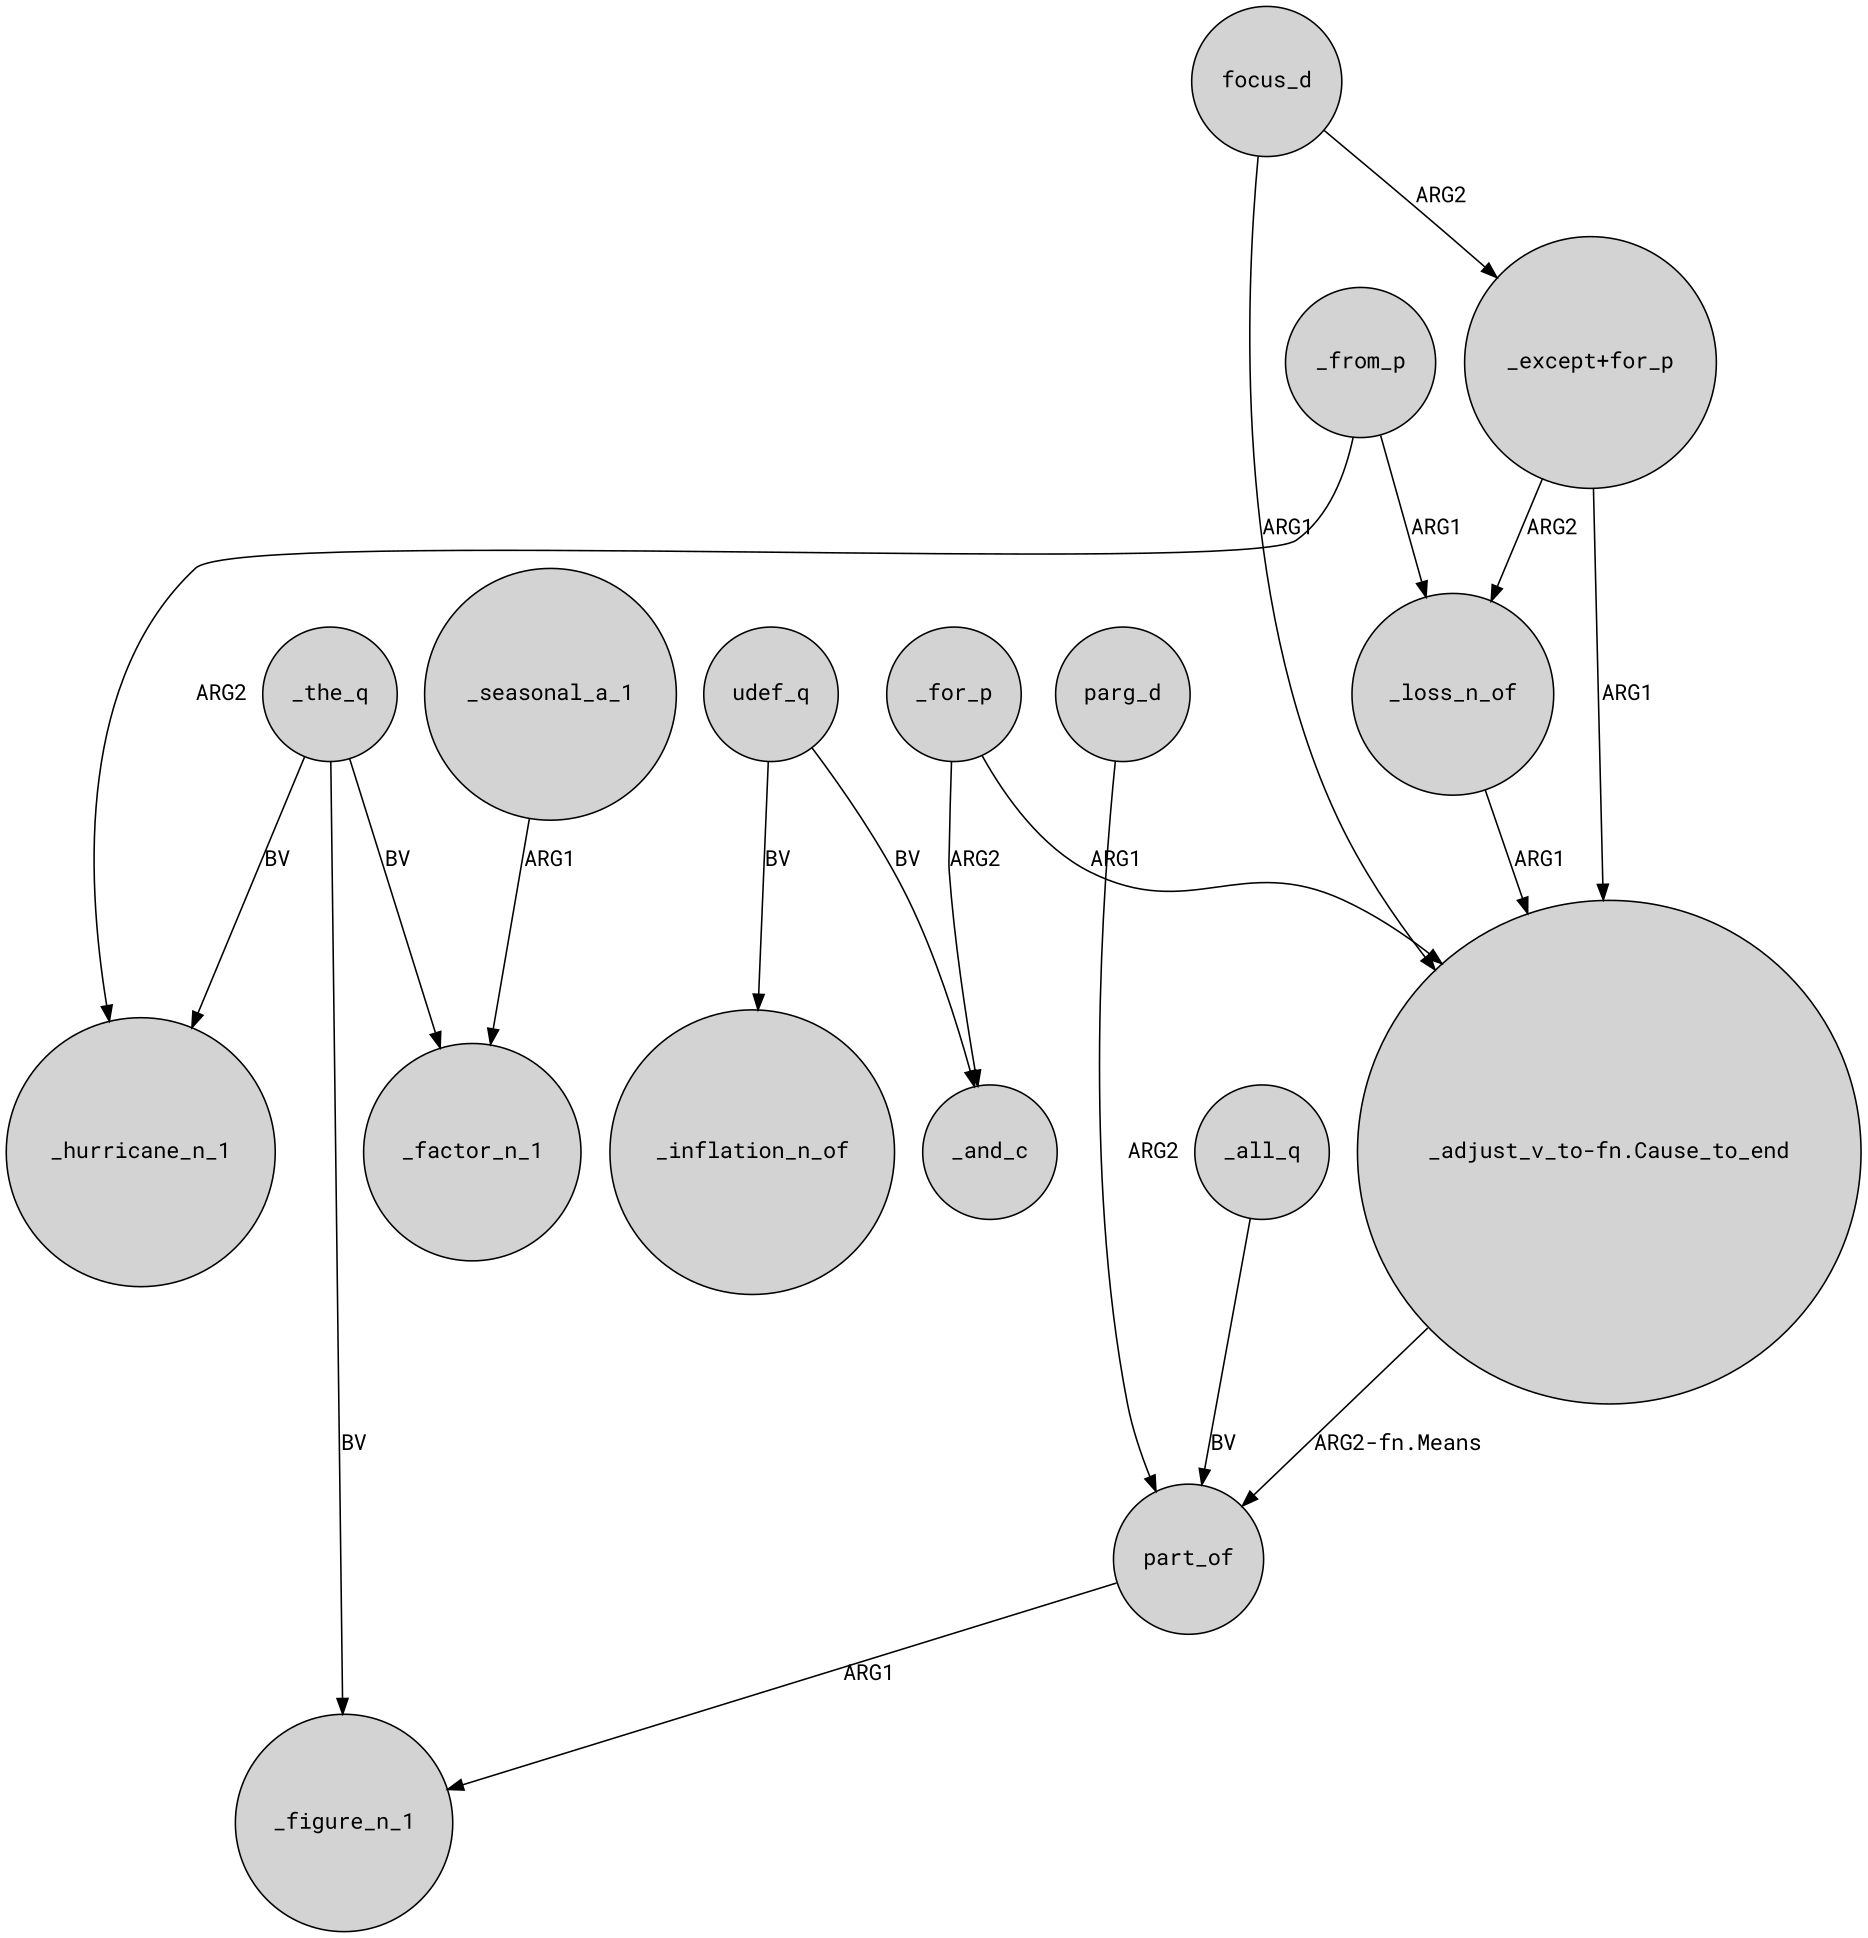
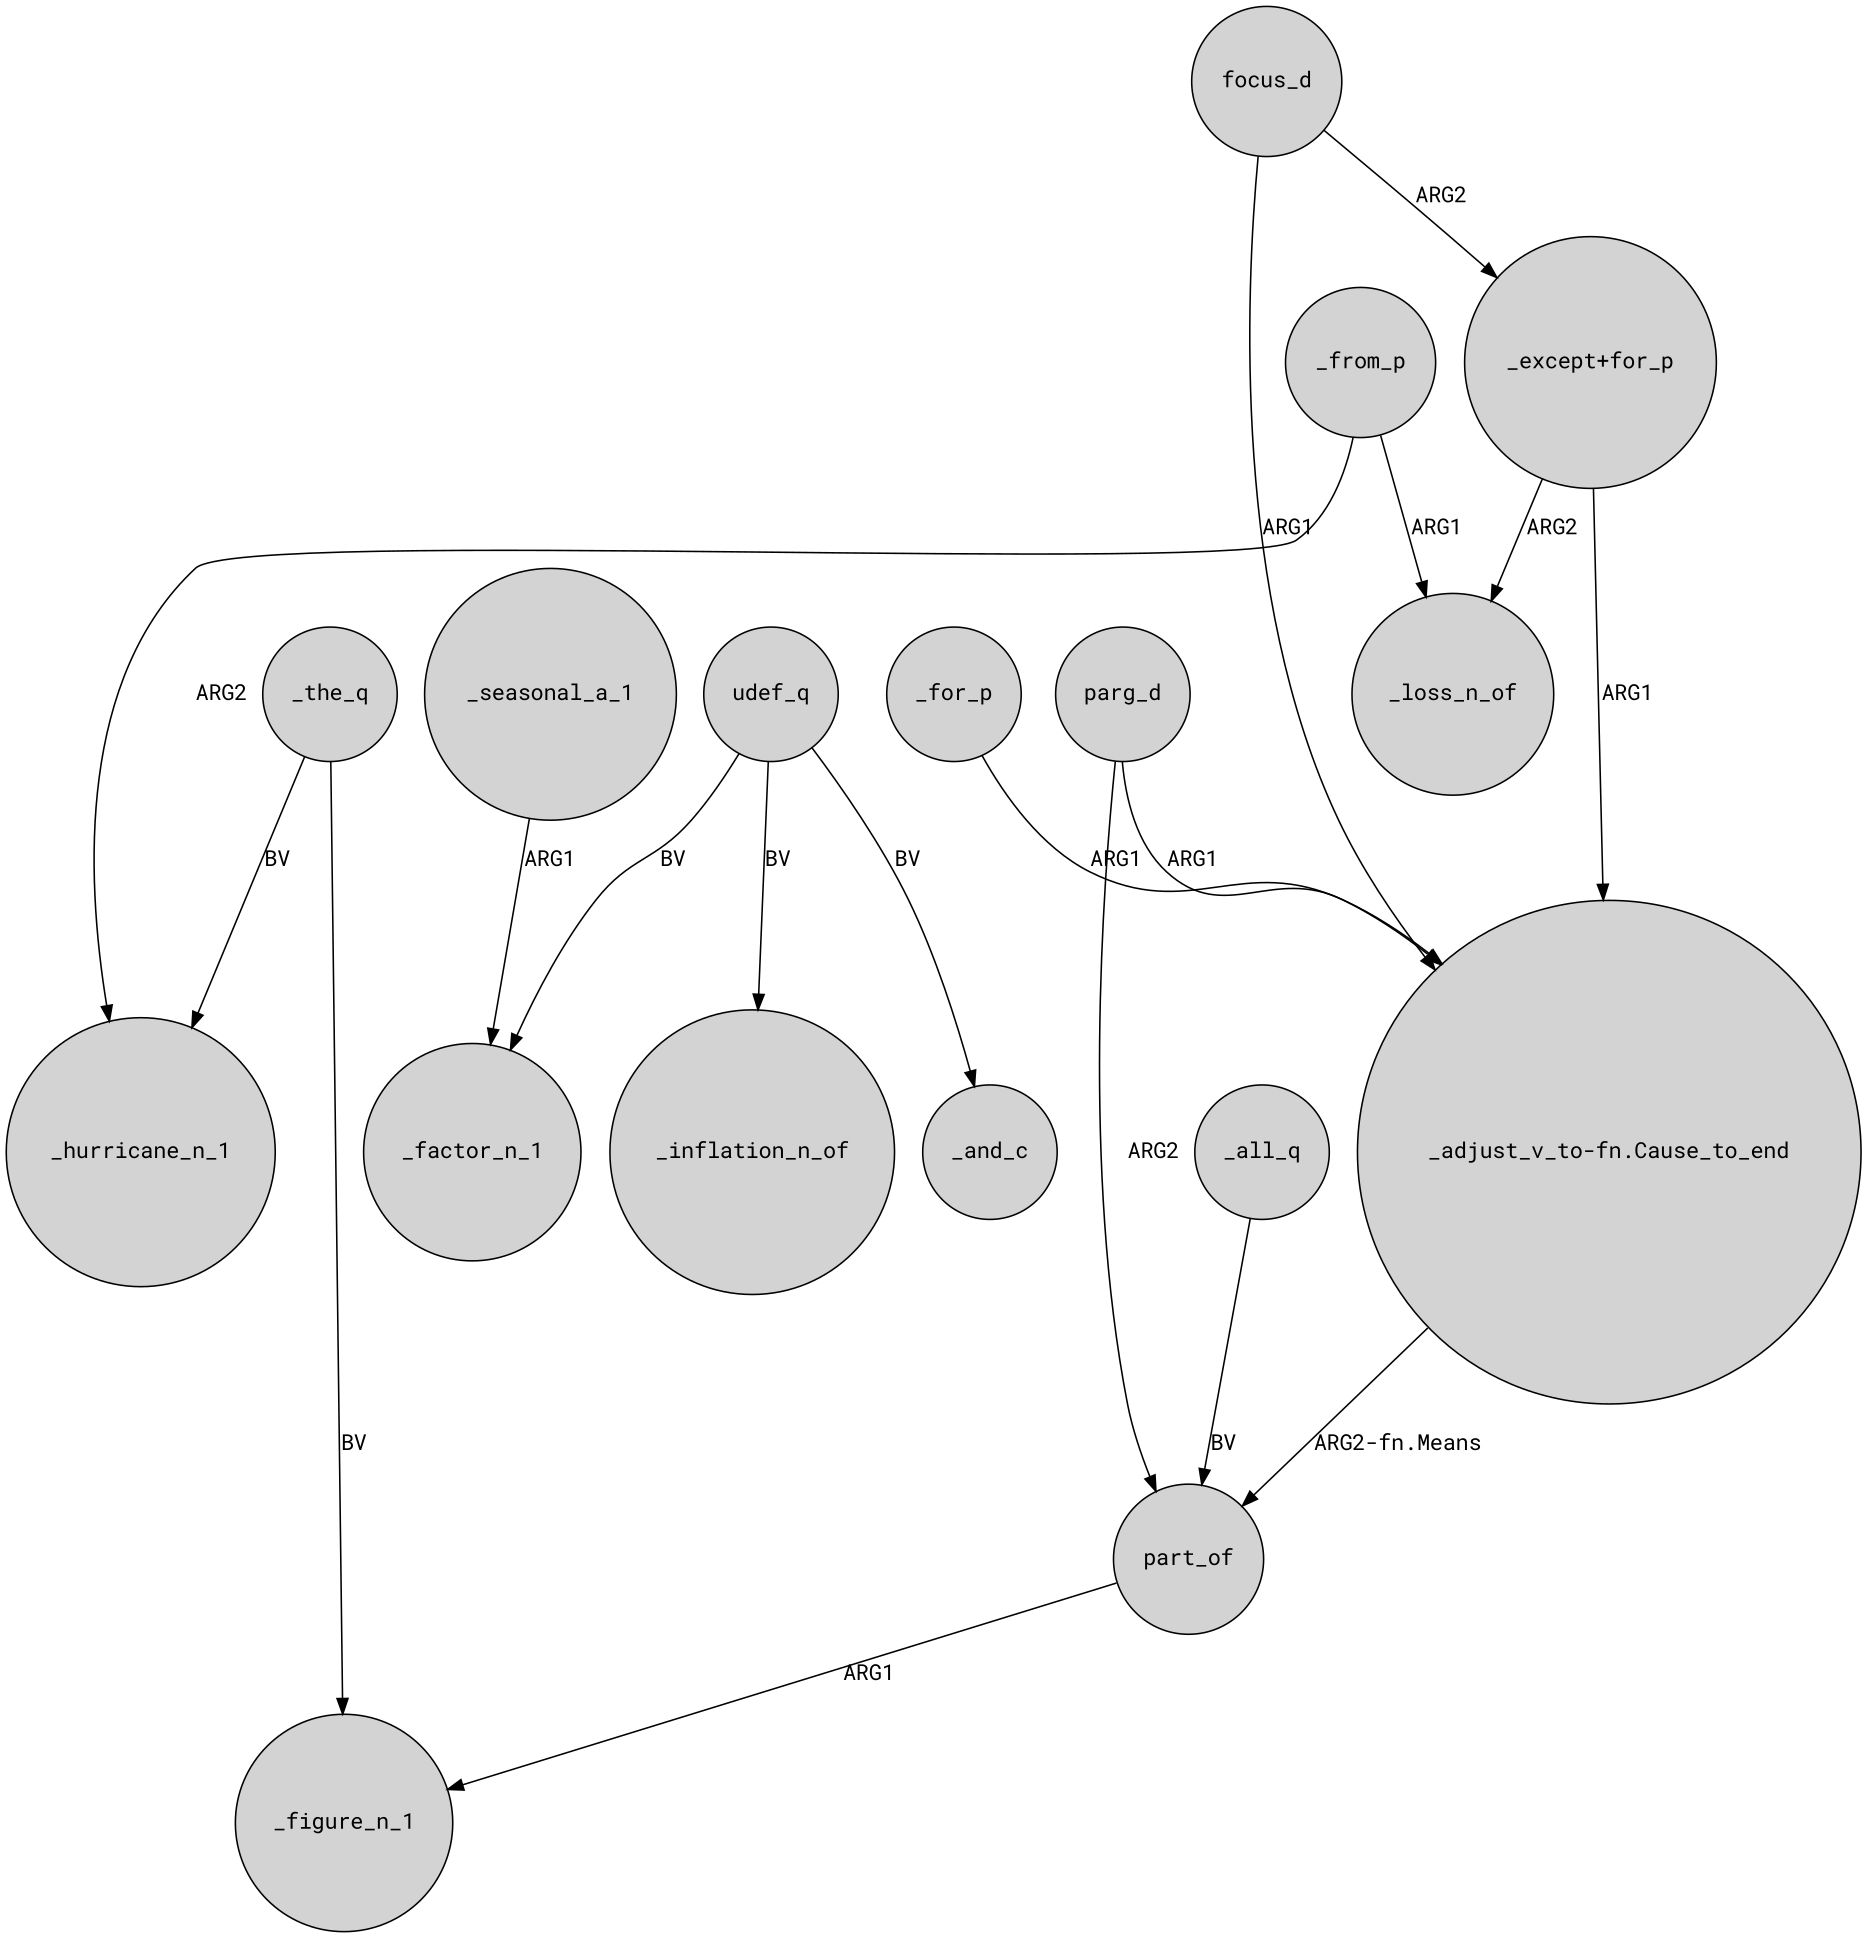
(1504, 844) -> (1242, 894)
(392, 896) -> (613, 882)
(953, 917) -> none
